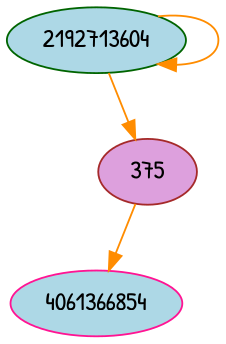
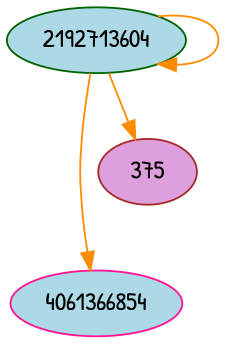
(126, 229) -> (80, 163)
